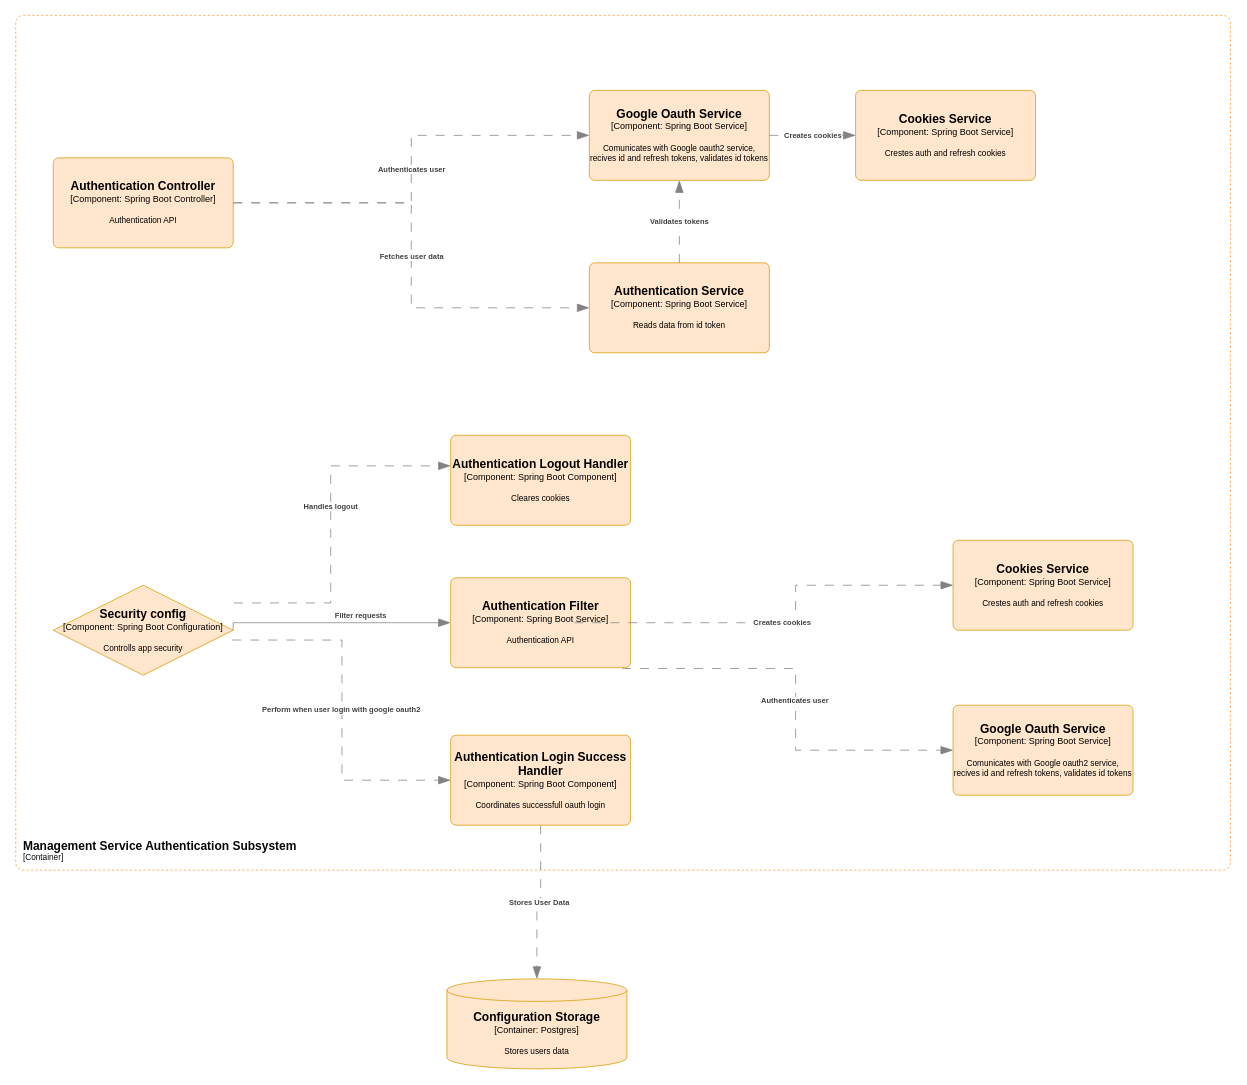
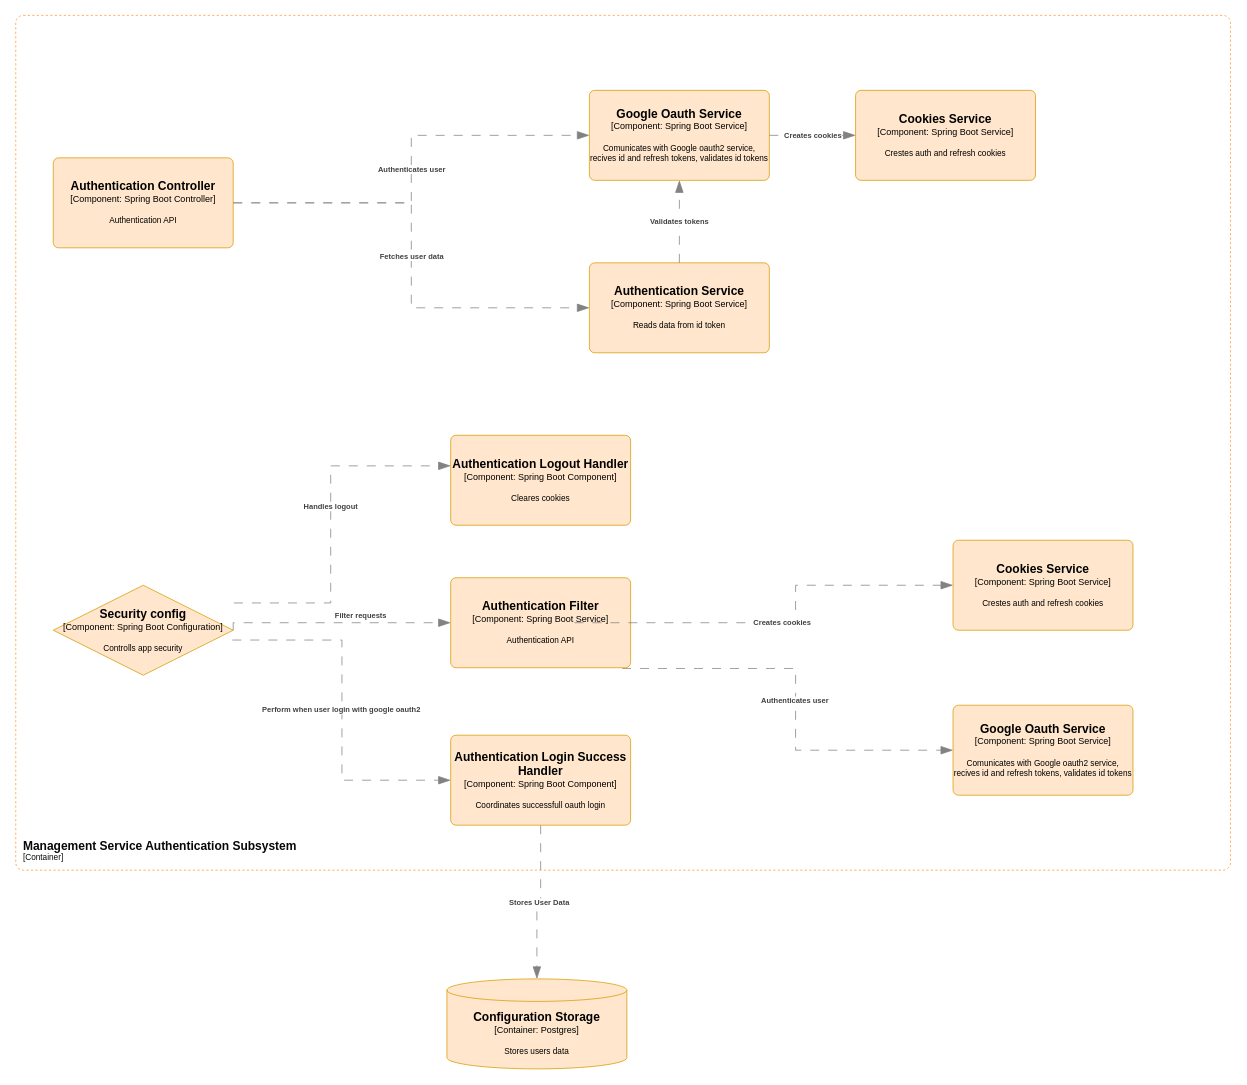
(335, 623) -> (335, 623)
